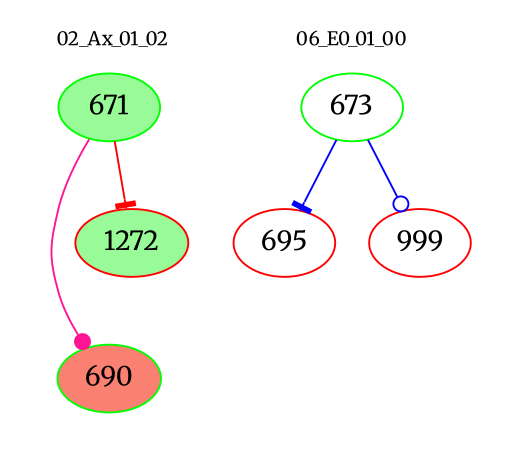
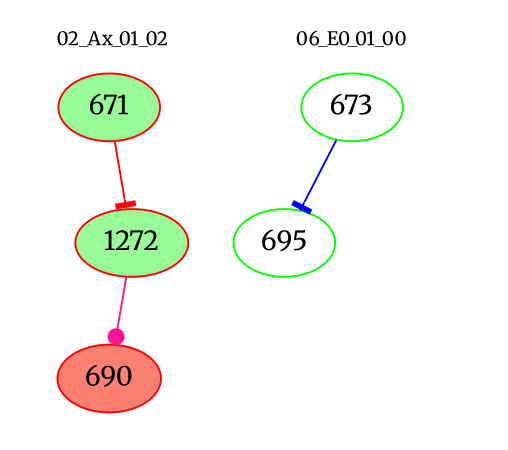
(109, 107) -> (109, 107)
(53, 236) -> (122, 303)
(284, 243) -> (284, 243)
(420, 243) -> none
(109, 379) -> (109, 379)
